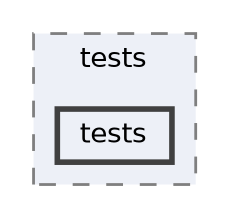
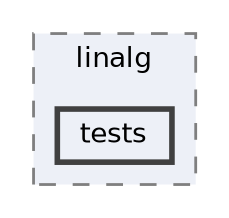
(115, 60) -> (115, 60)
